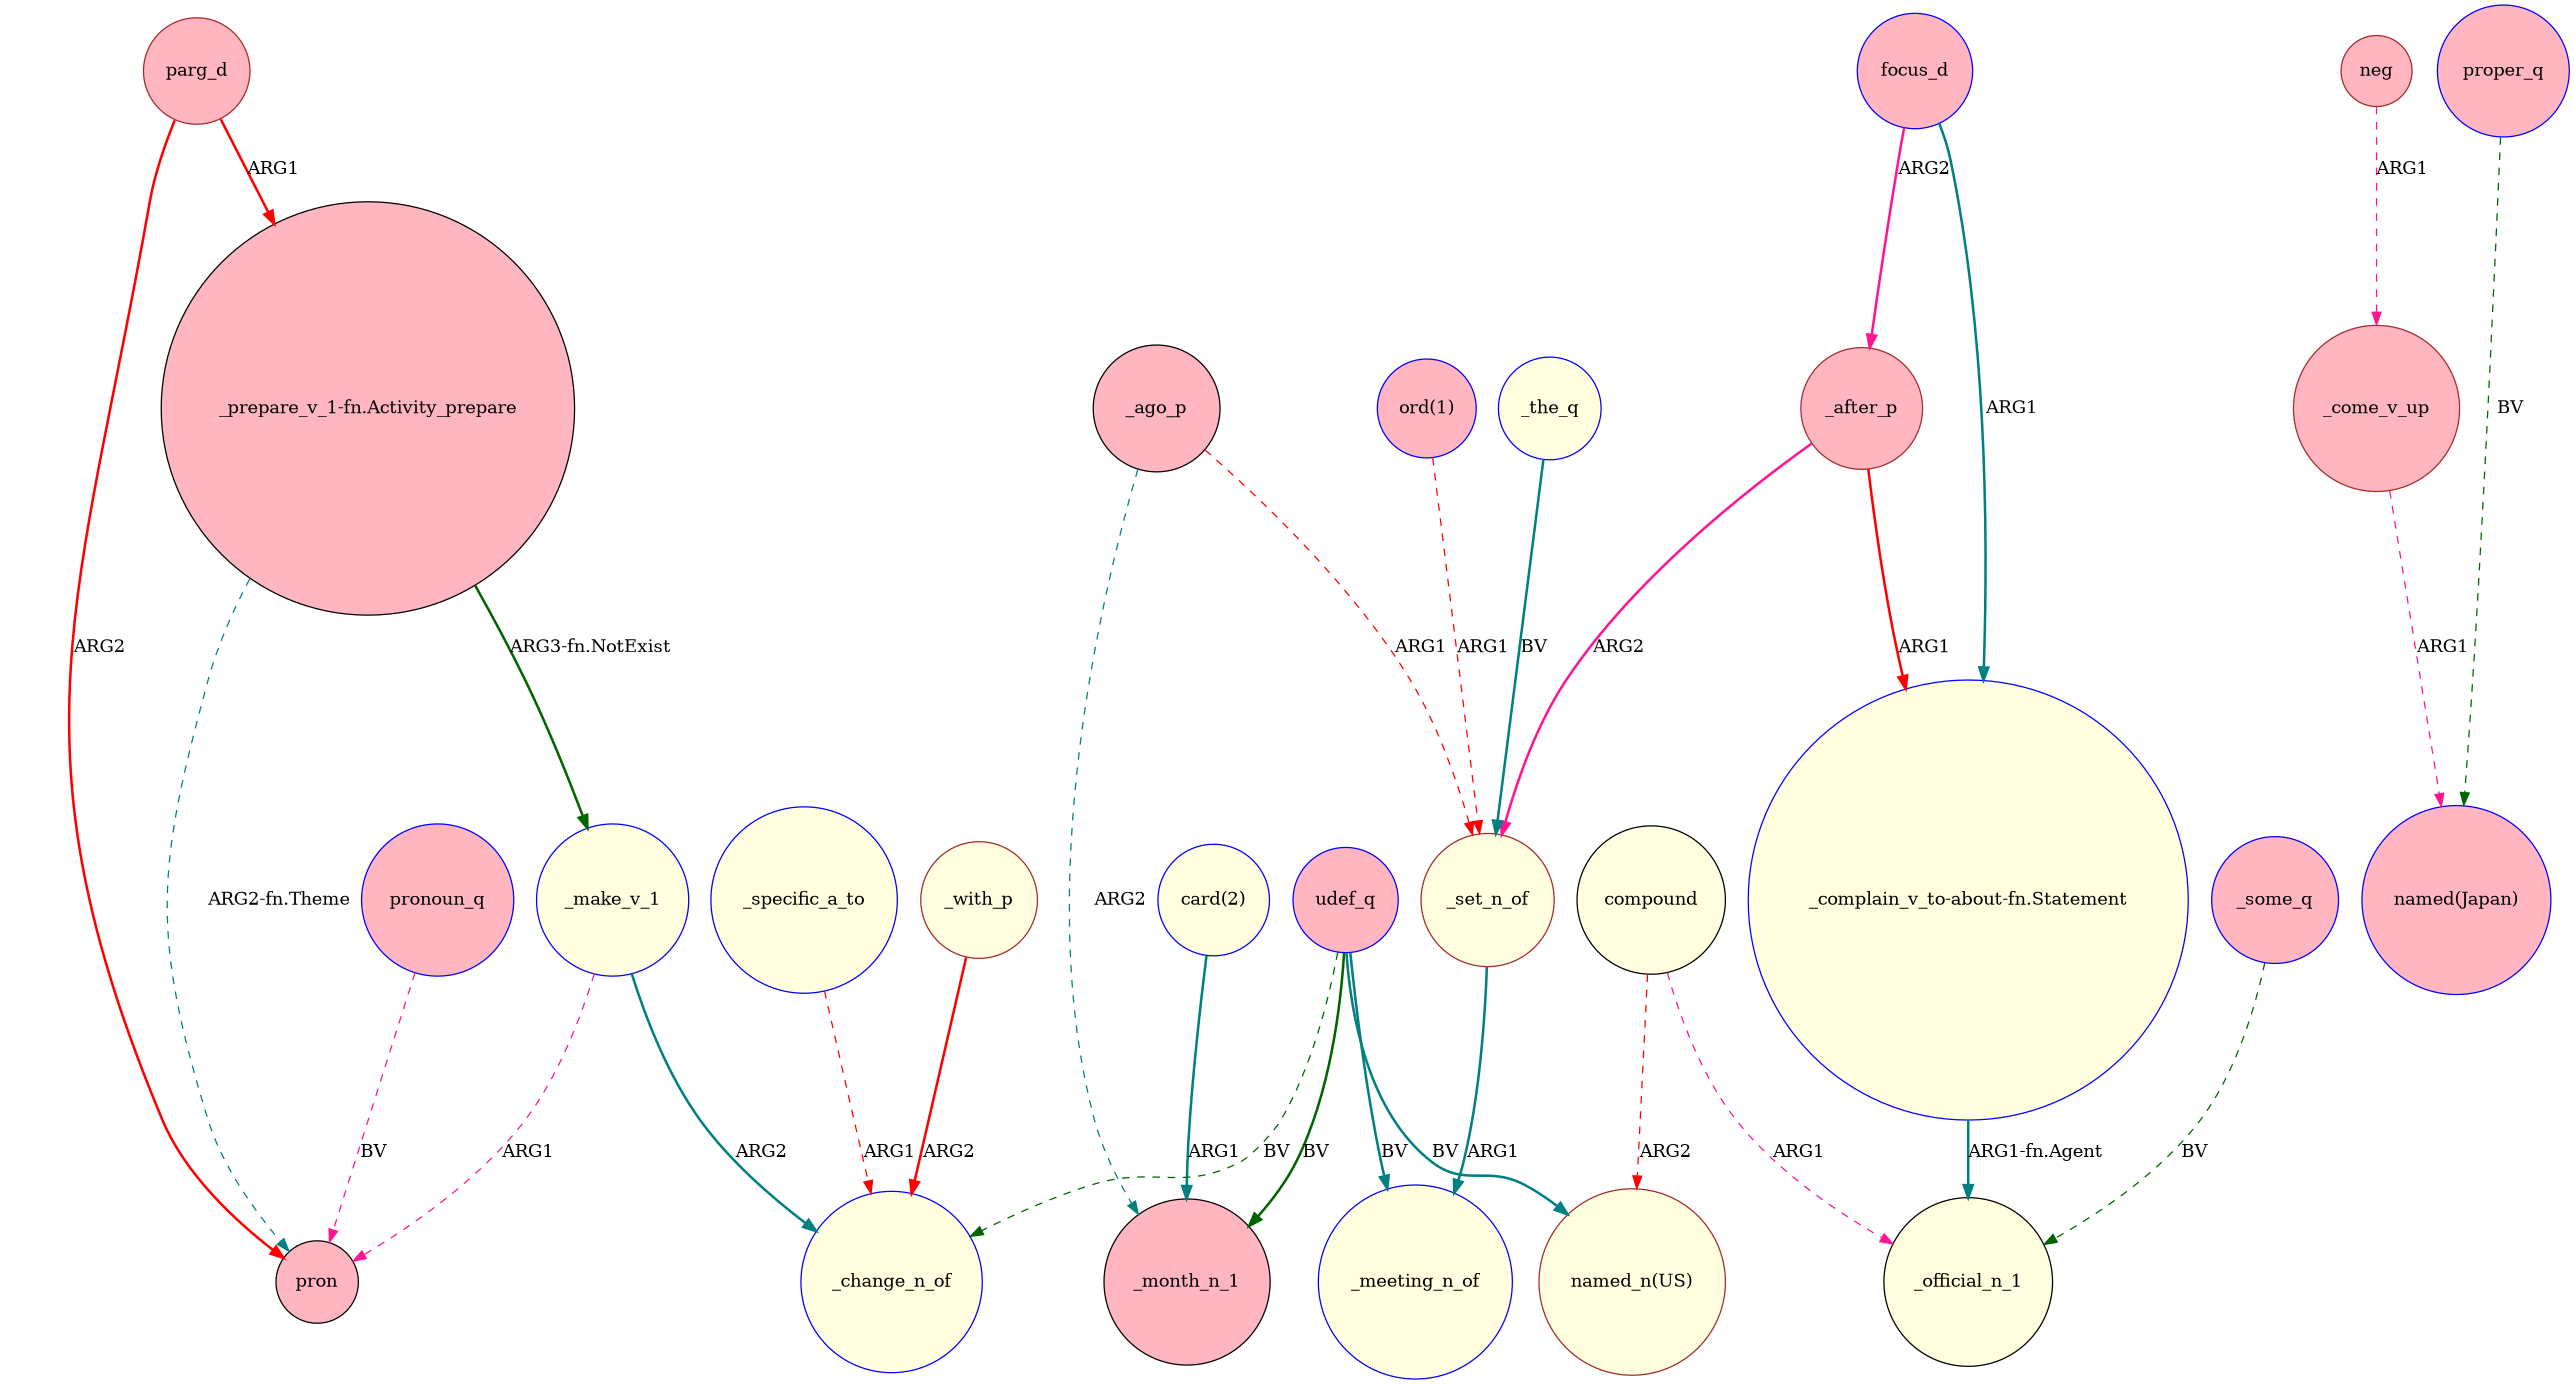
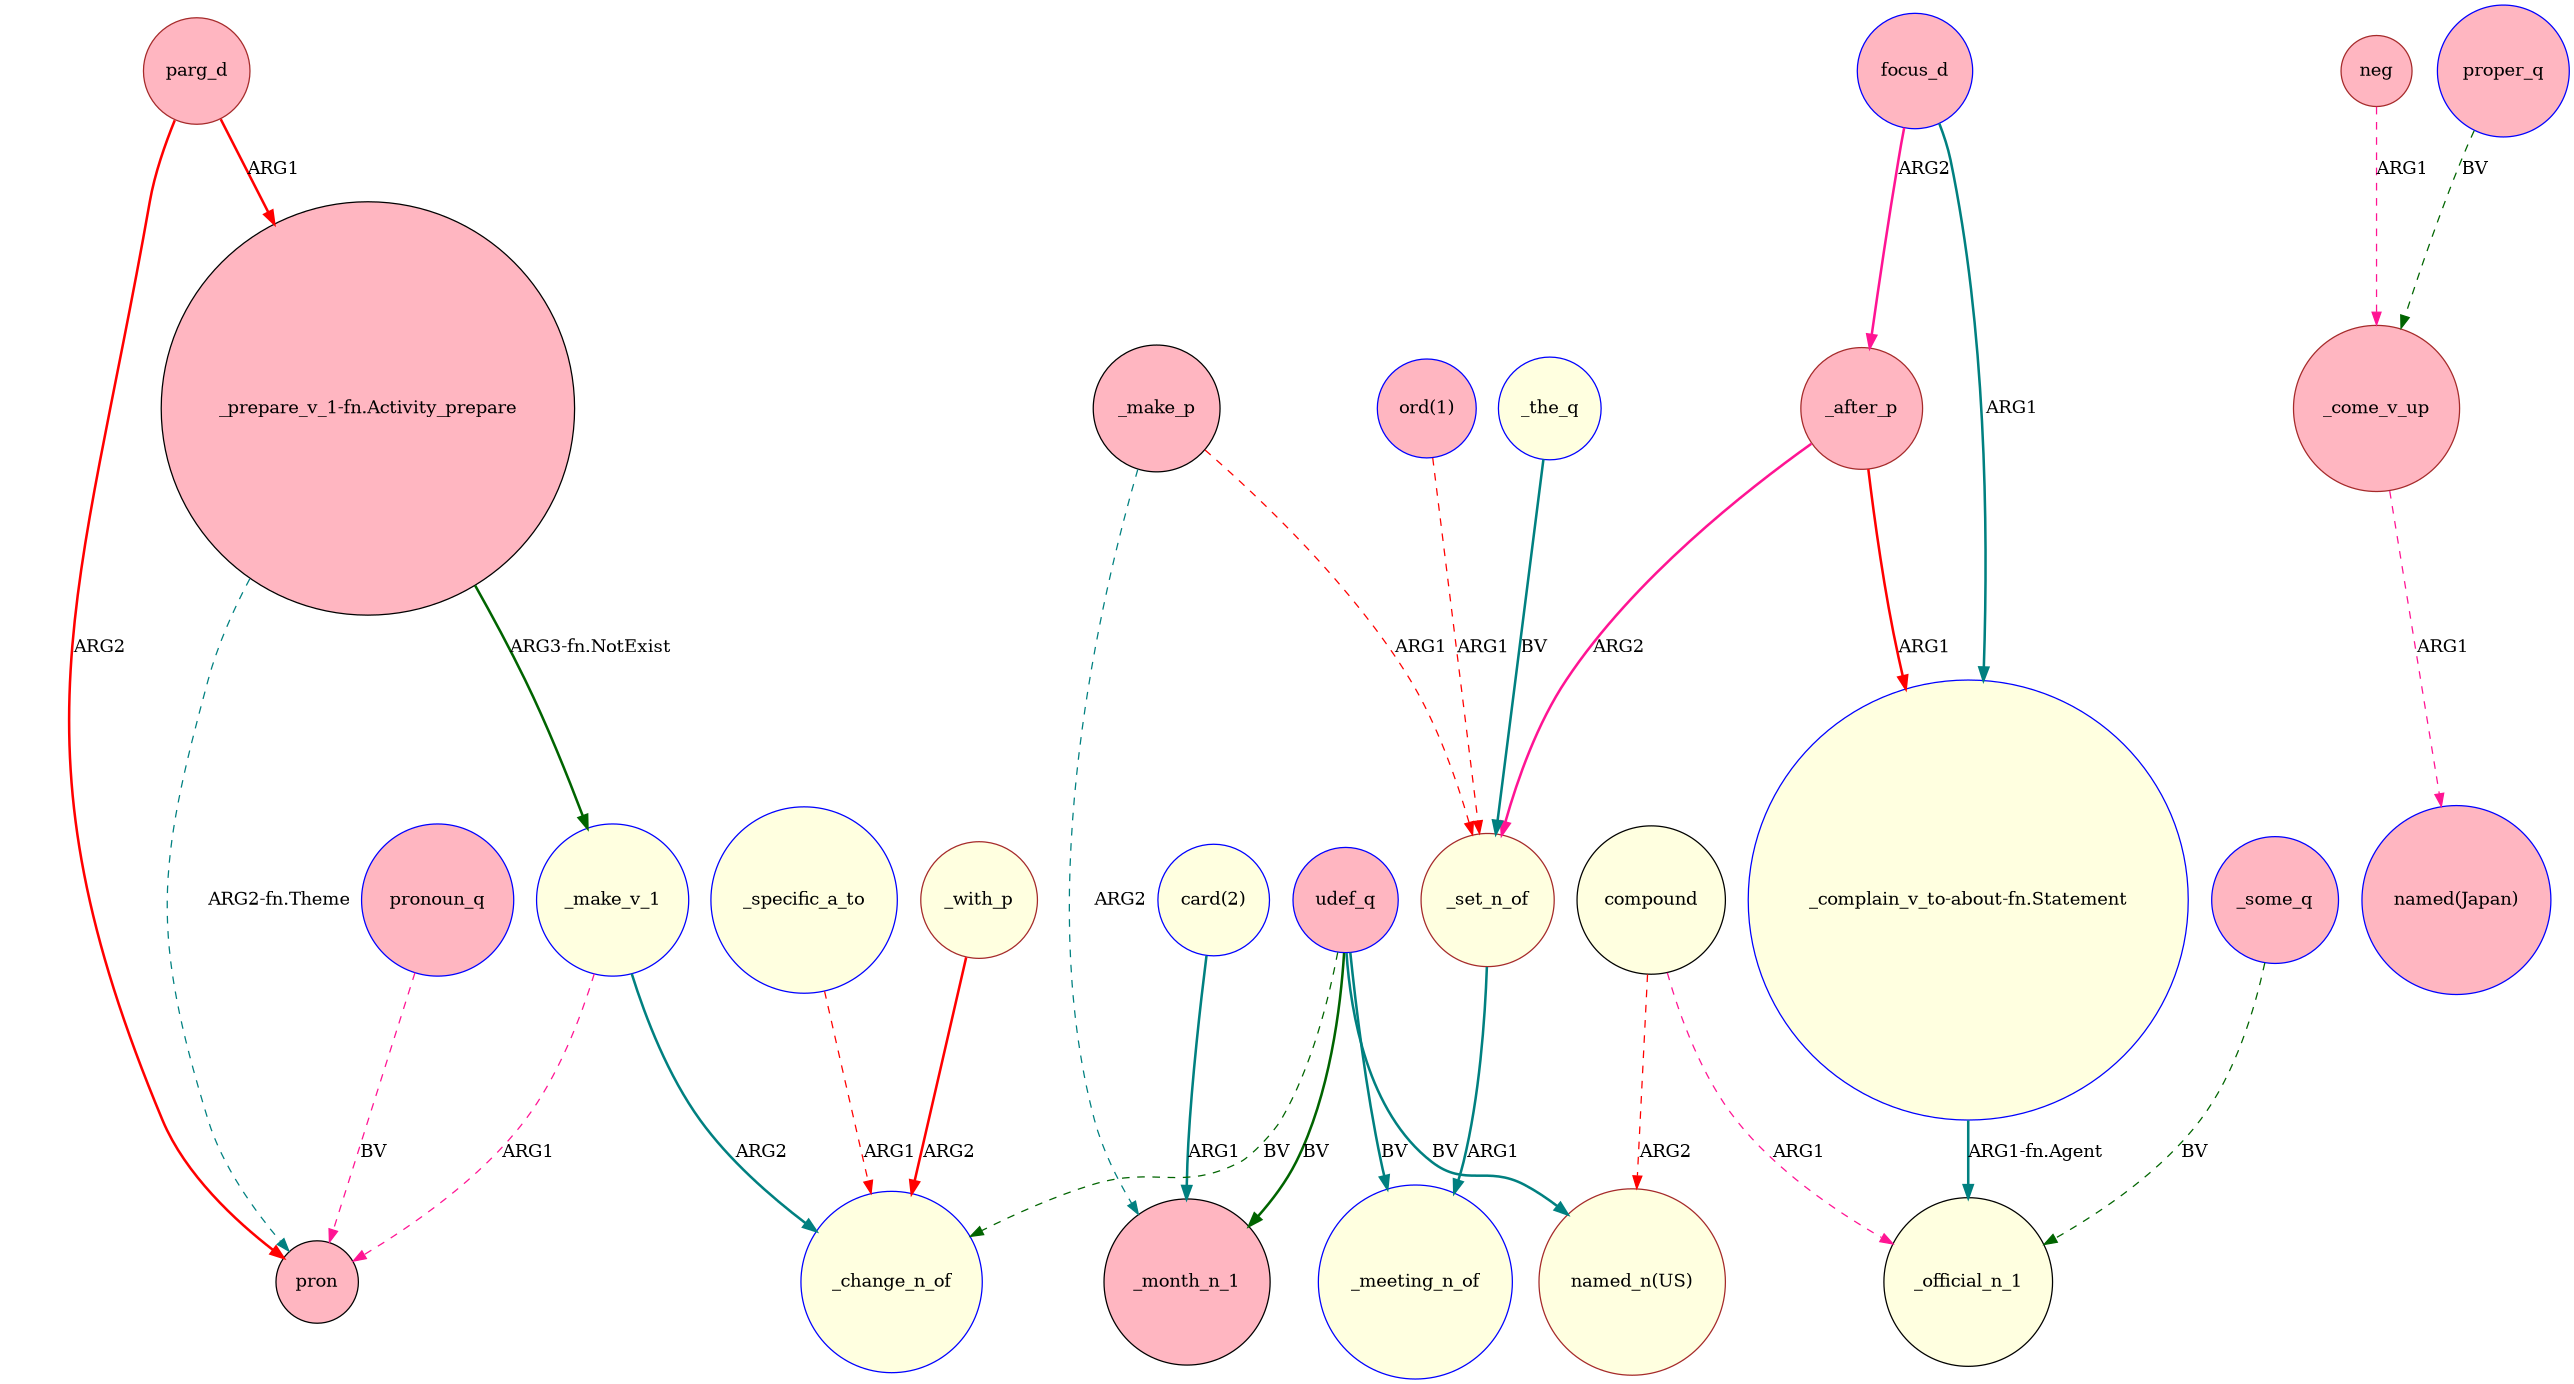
(1157, 408) -> (1157, 408)
(2485, 465) -> (2437, 222)
